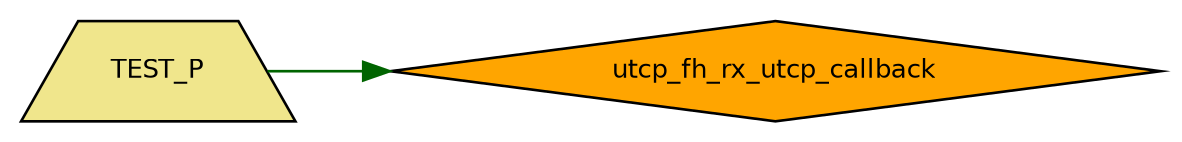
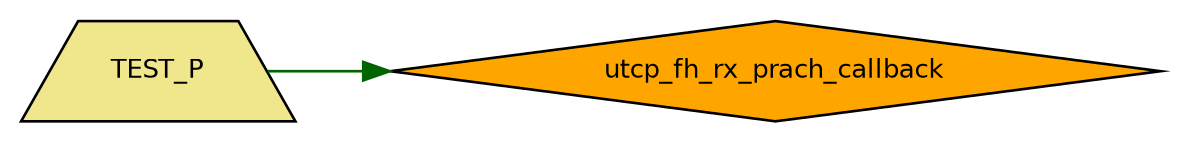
(775, 71) -> (775, 71)
